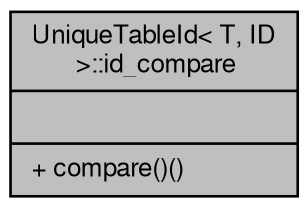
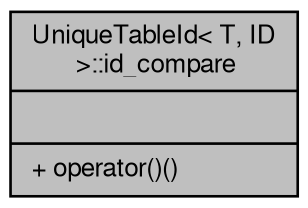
(108, 169) -> (105, 169)
